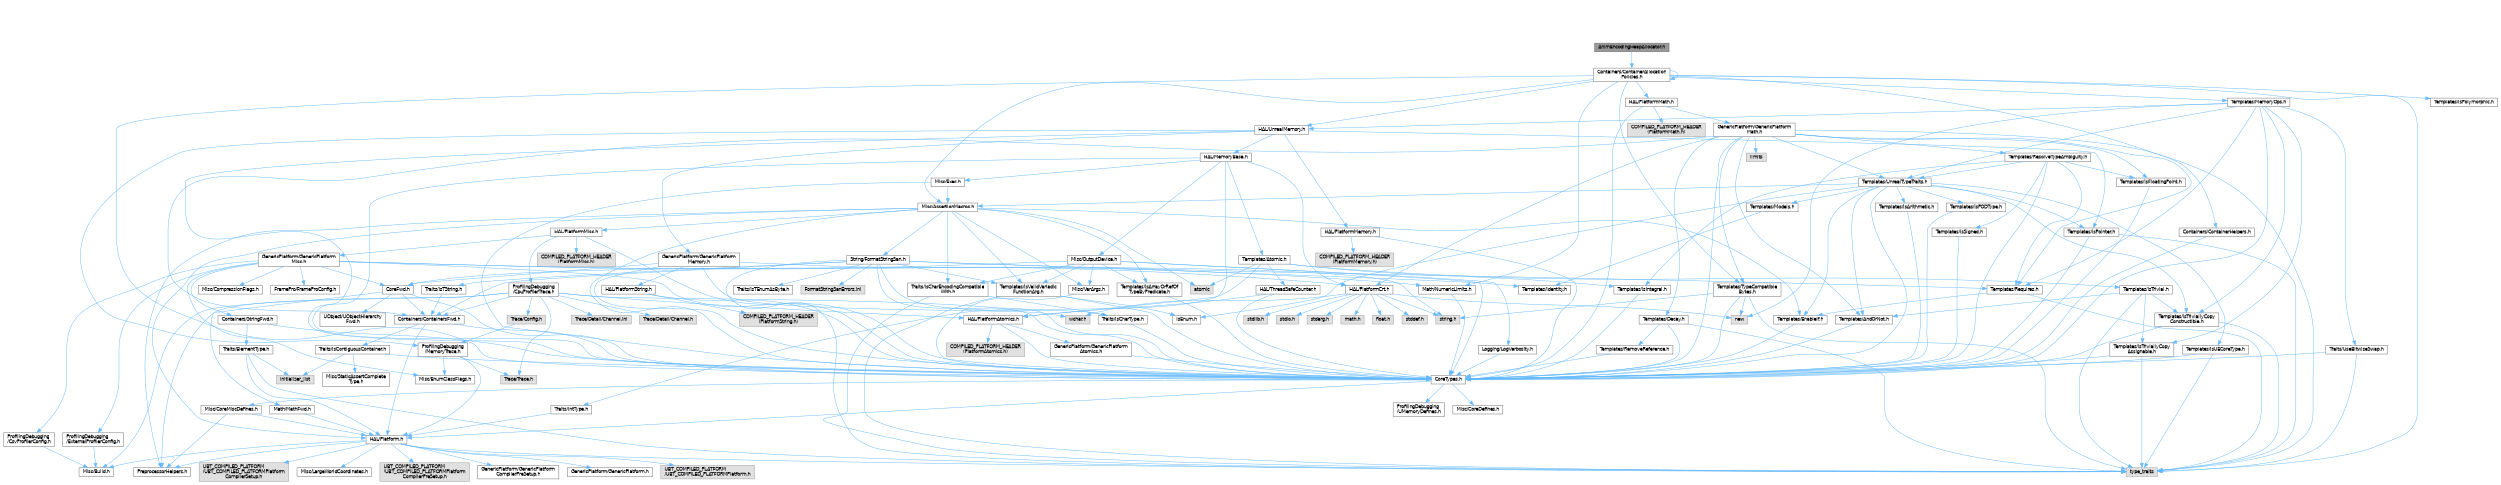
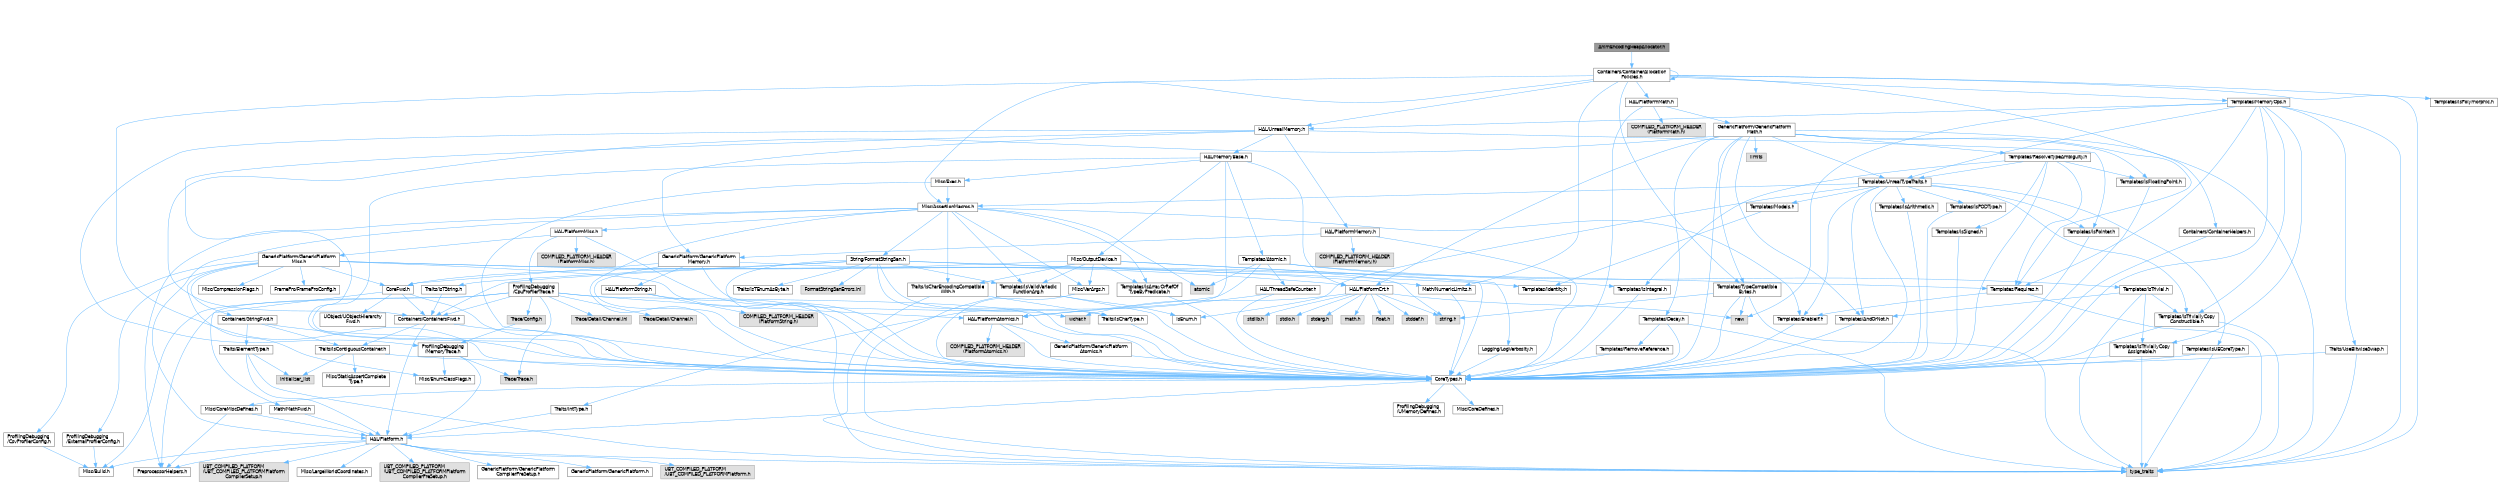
none -> (1033, 245)
none -> (298, 334)
(2296, 334) -> (2400, 345)
